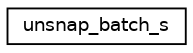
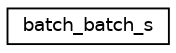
(97, 26) -> (88, 26)
